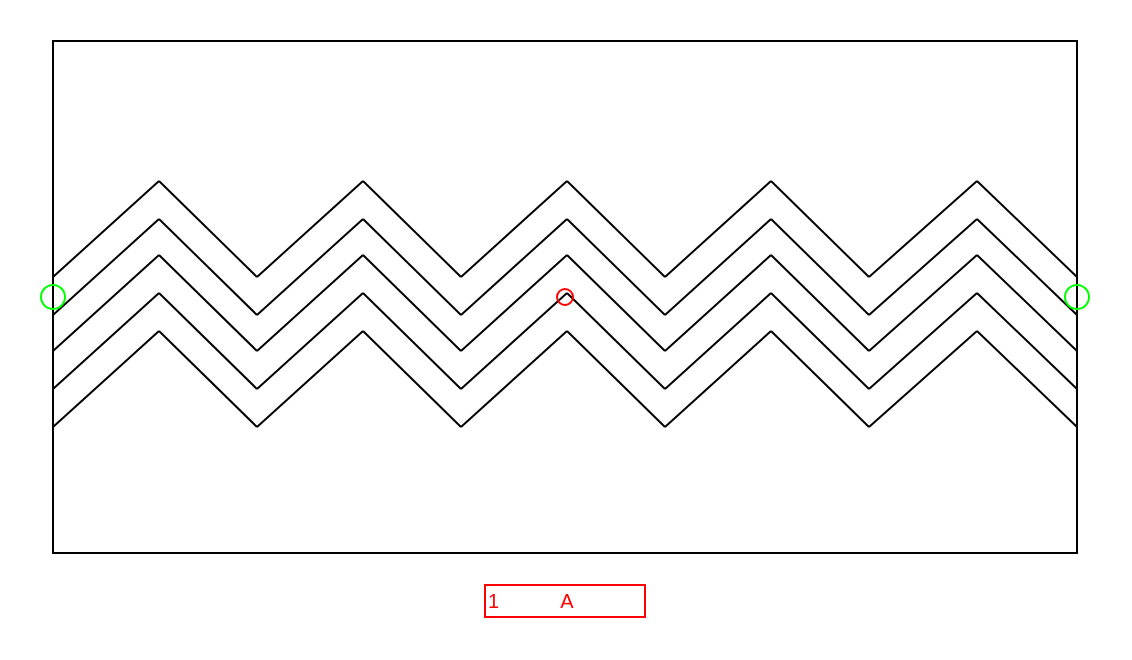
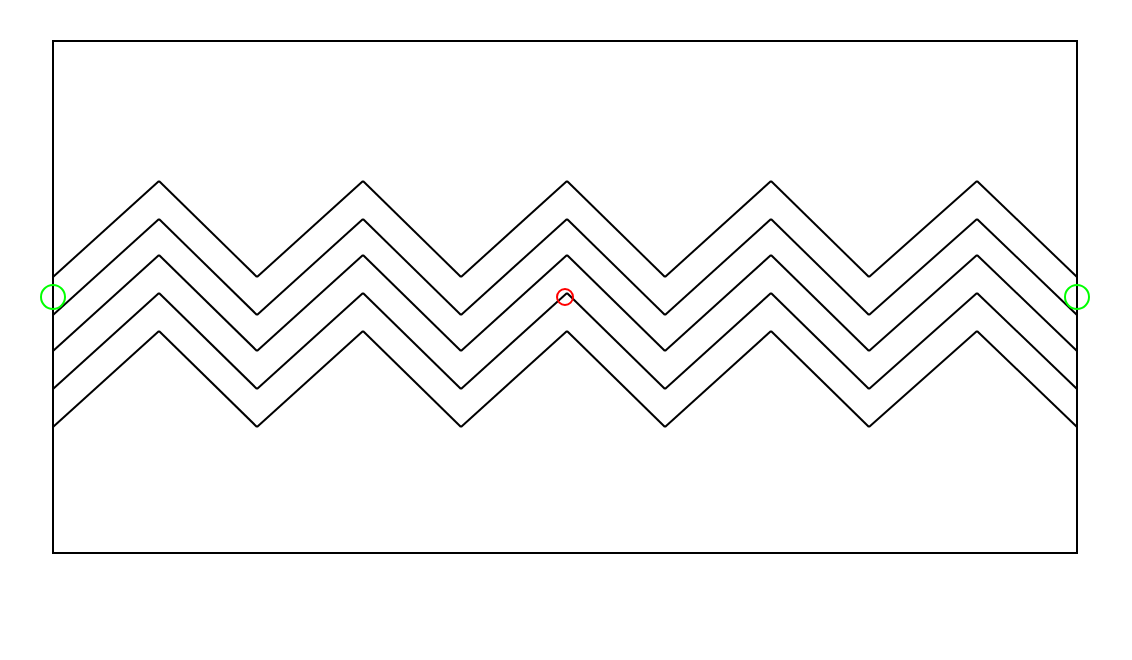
(565, 601) -> none
